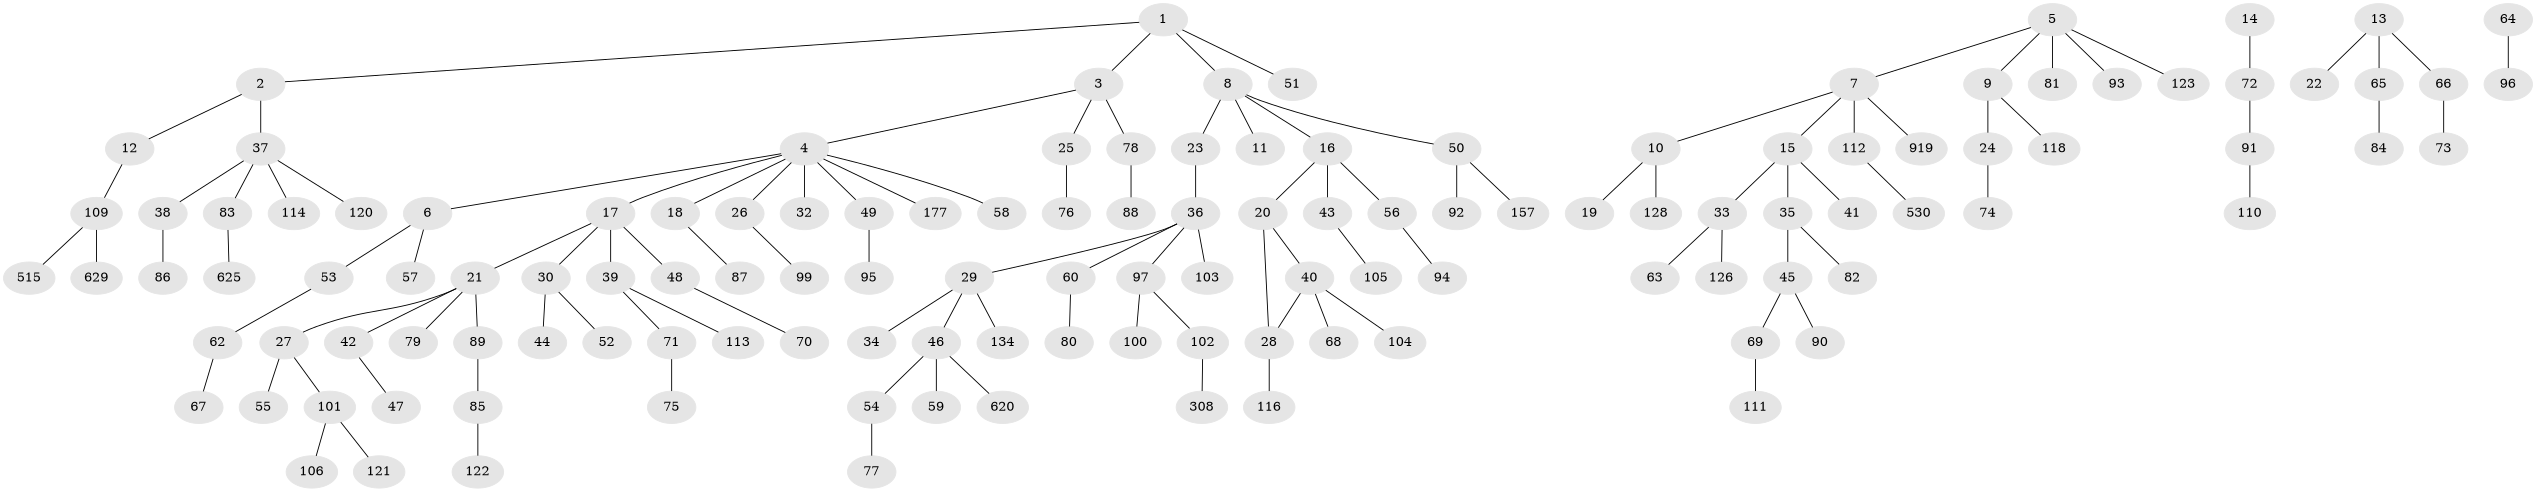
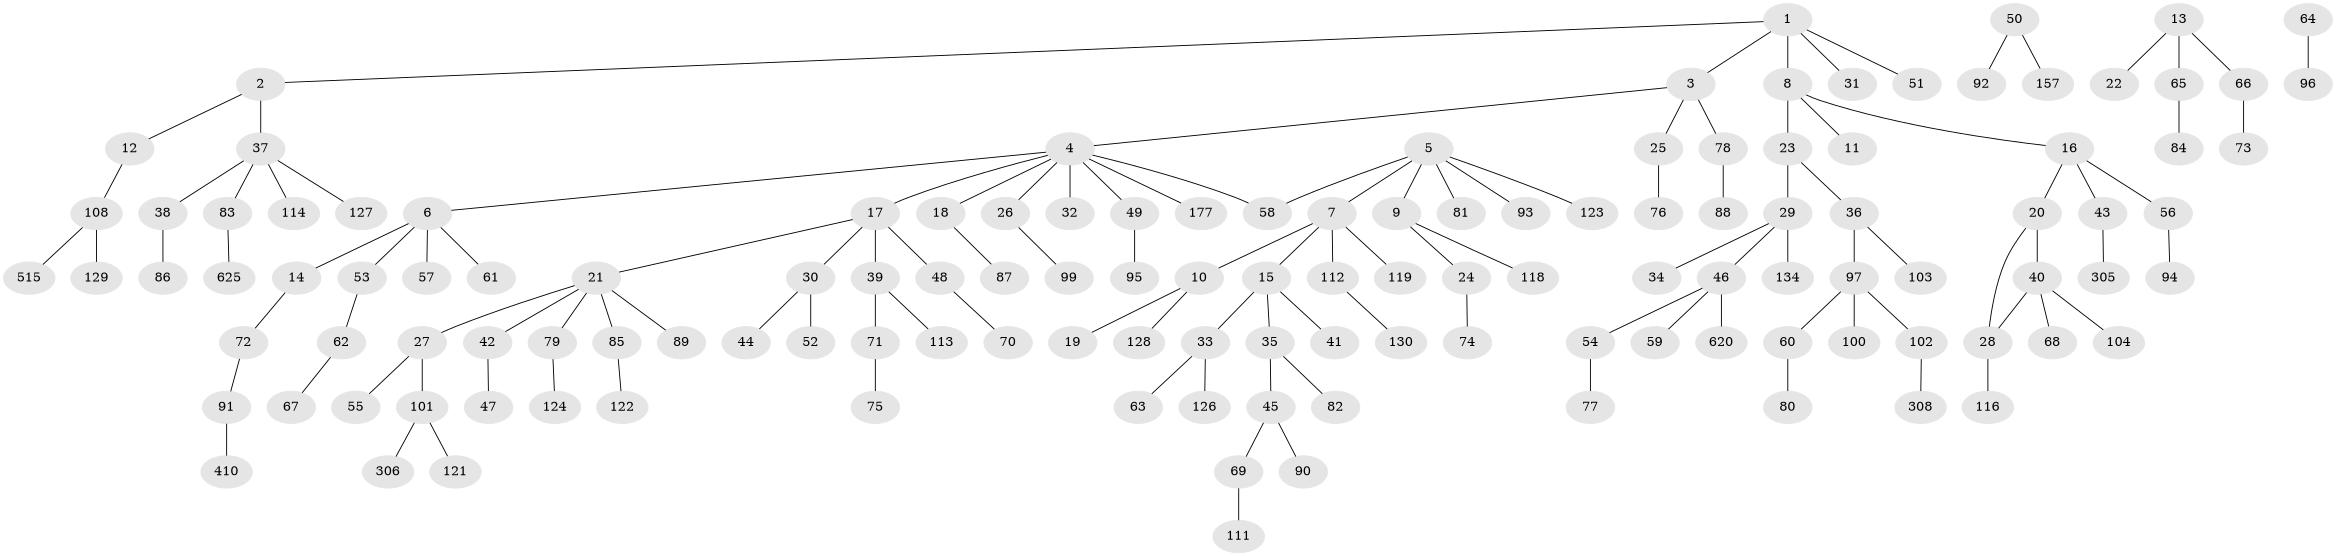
none -> (1852, 84)
(1339, 124) -> none
(1921, 149) -> (1400, 278)
none -> (1347, 179)
(97, 214) -> (97, 214)
(361, 214) -> (361, 214)
(1919, 214) -> (1401, 343)
(2250, 214) -> (227, 472)
none -> (362, 246)
(1133, 246) -> (1821, 310)
(1085, 251) -> (1788, 181)
(97, 278) -> (97, 278)
none -> (491, 278)
(1376, 278) -> (2104, 278)
(478, 375) -> (607, 311)
none -> (555, 407)
(312, 472) -> (388, 472)
